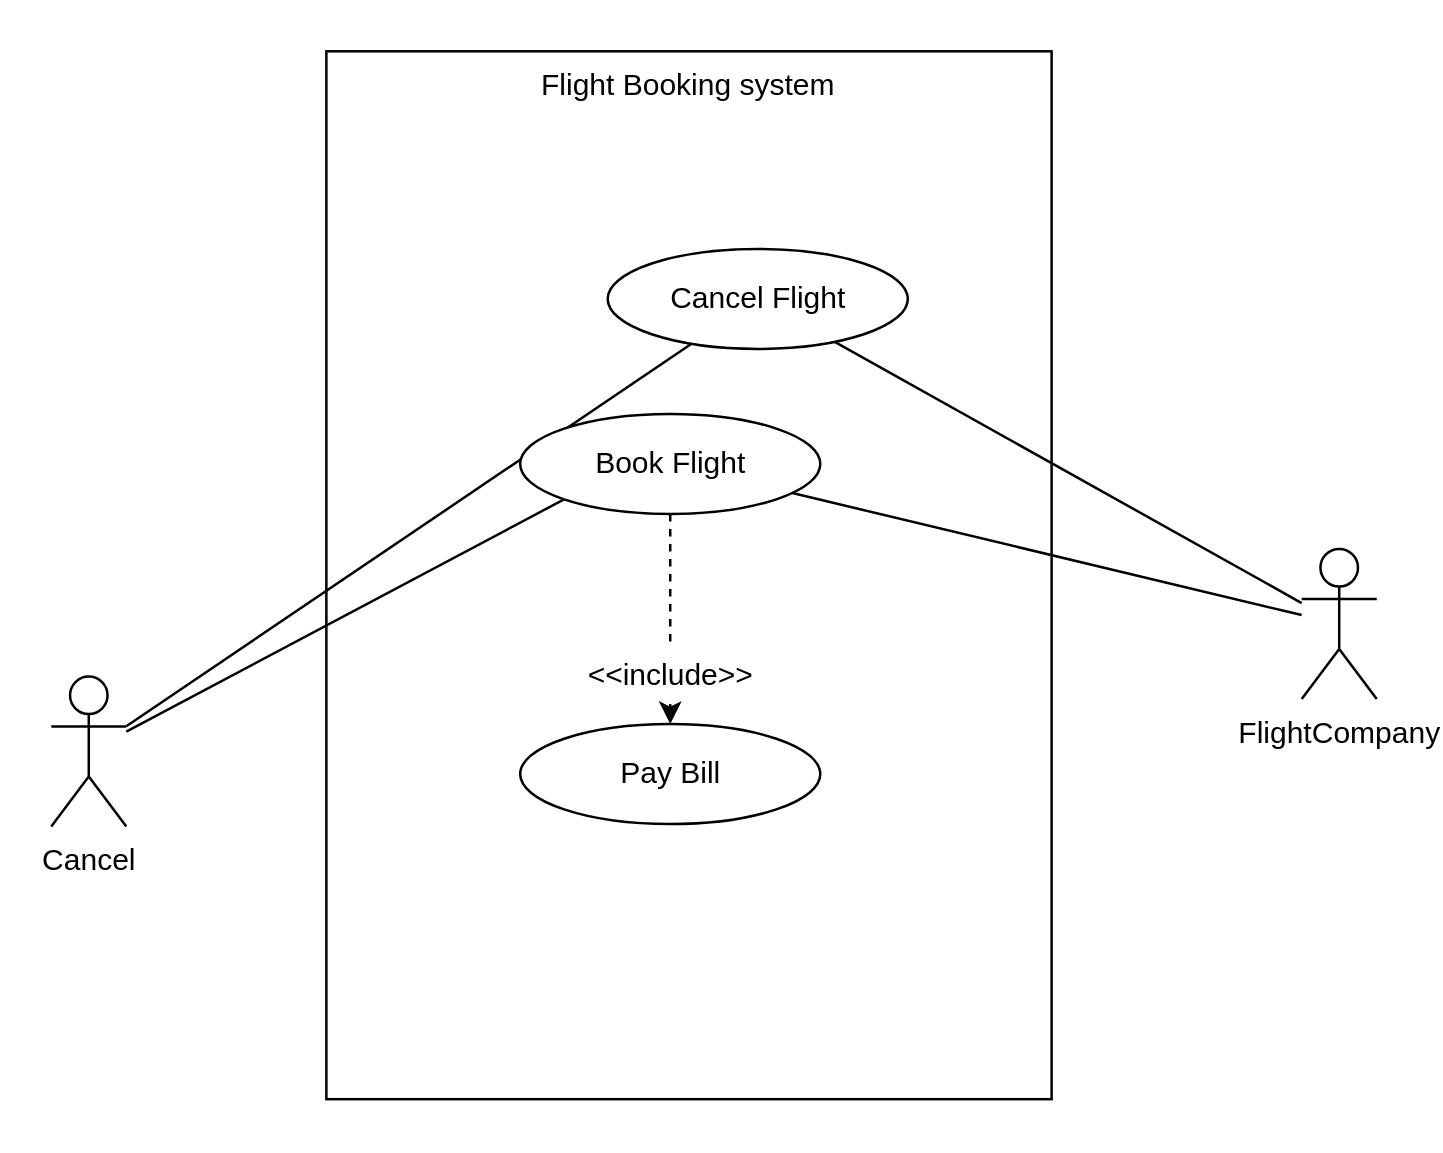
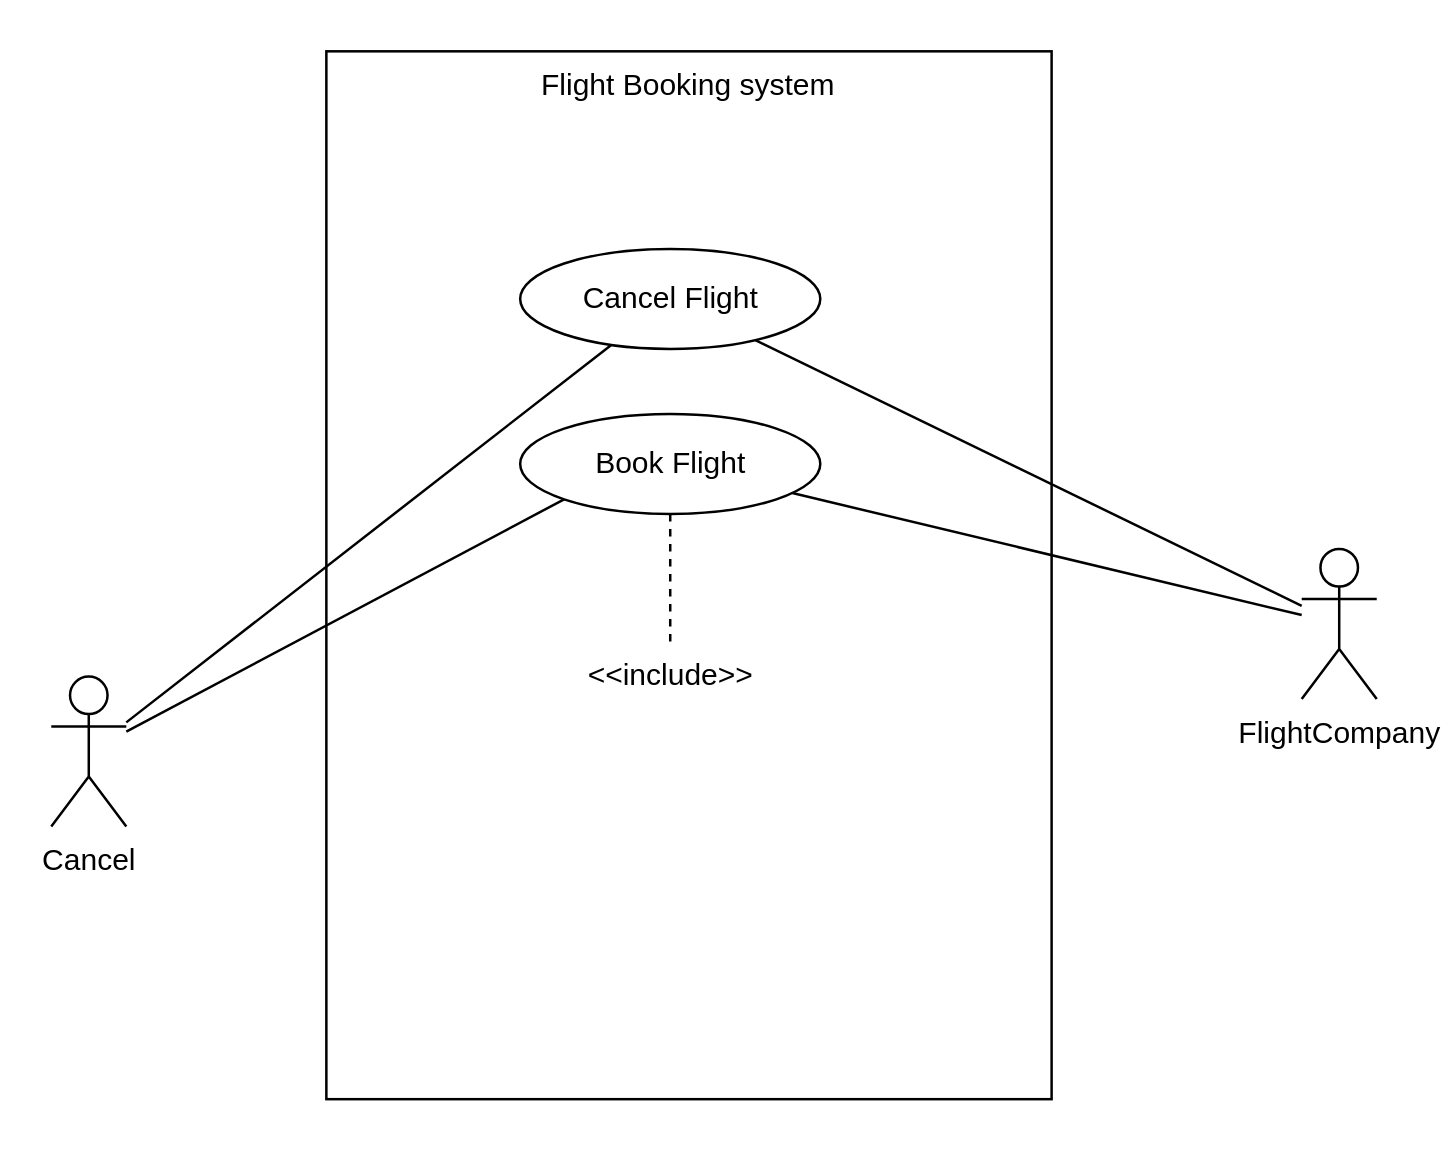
(758, 299) -> (670, 299)
(670, 706) -> none
(670, 774) -> none
